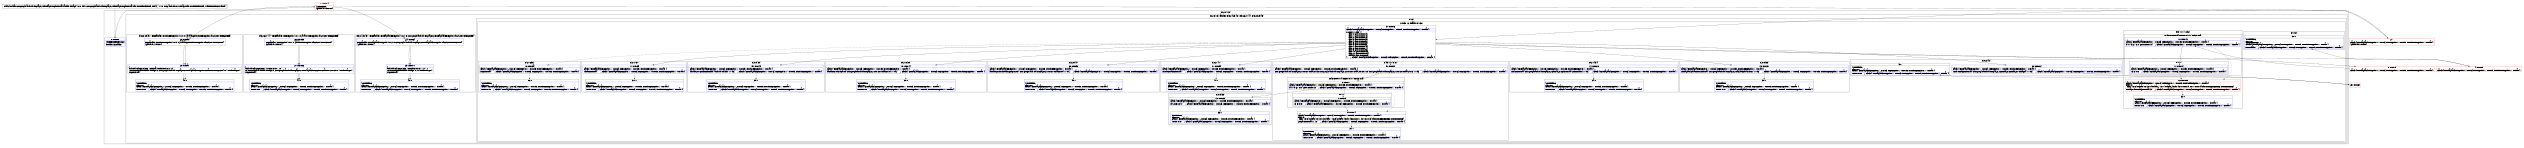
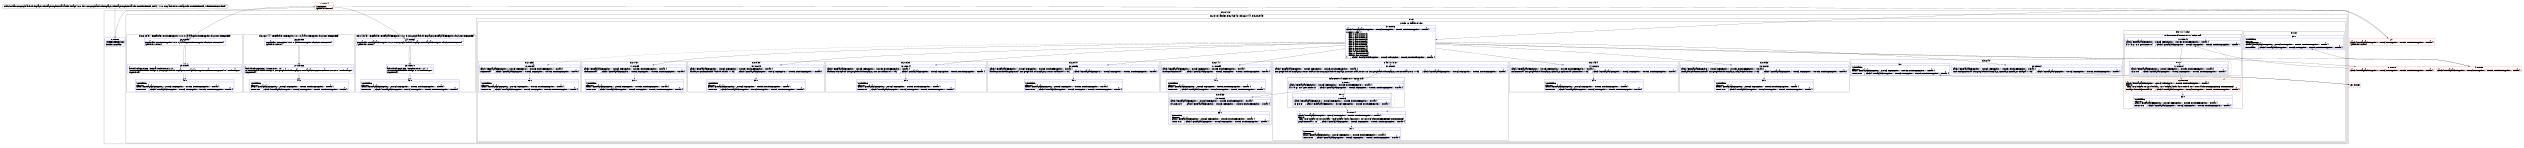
none -> (1499, 57)
